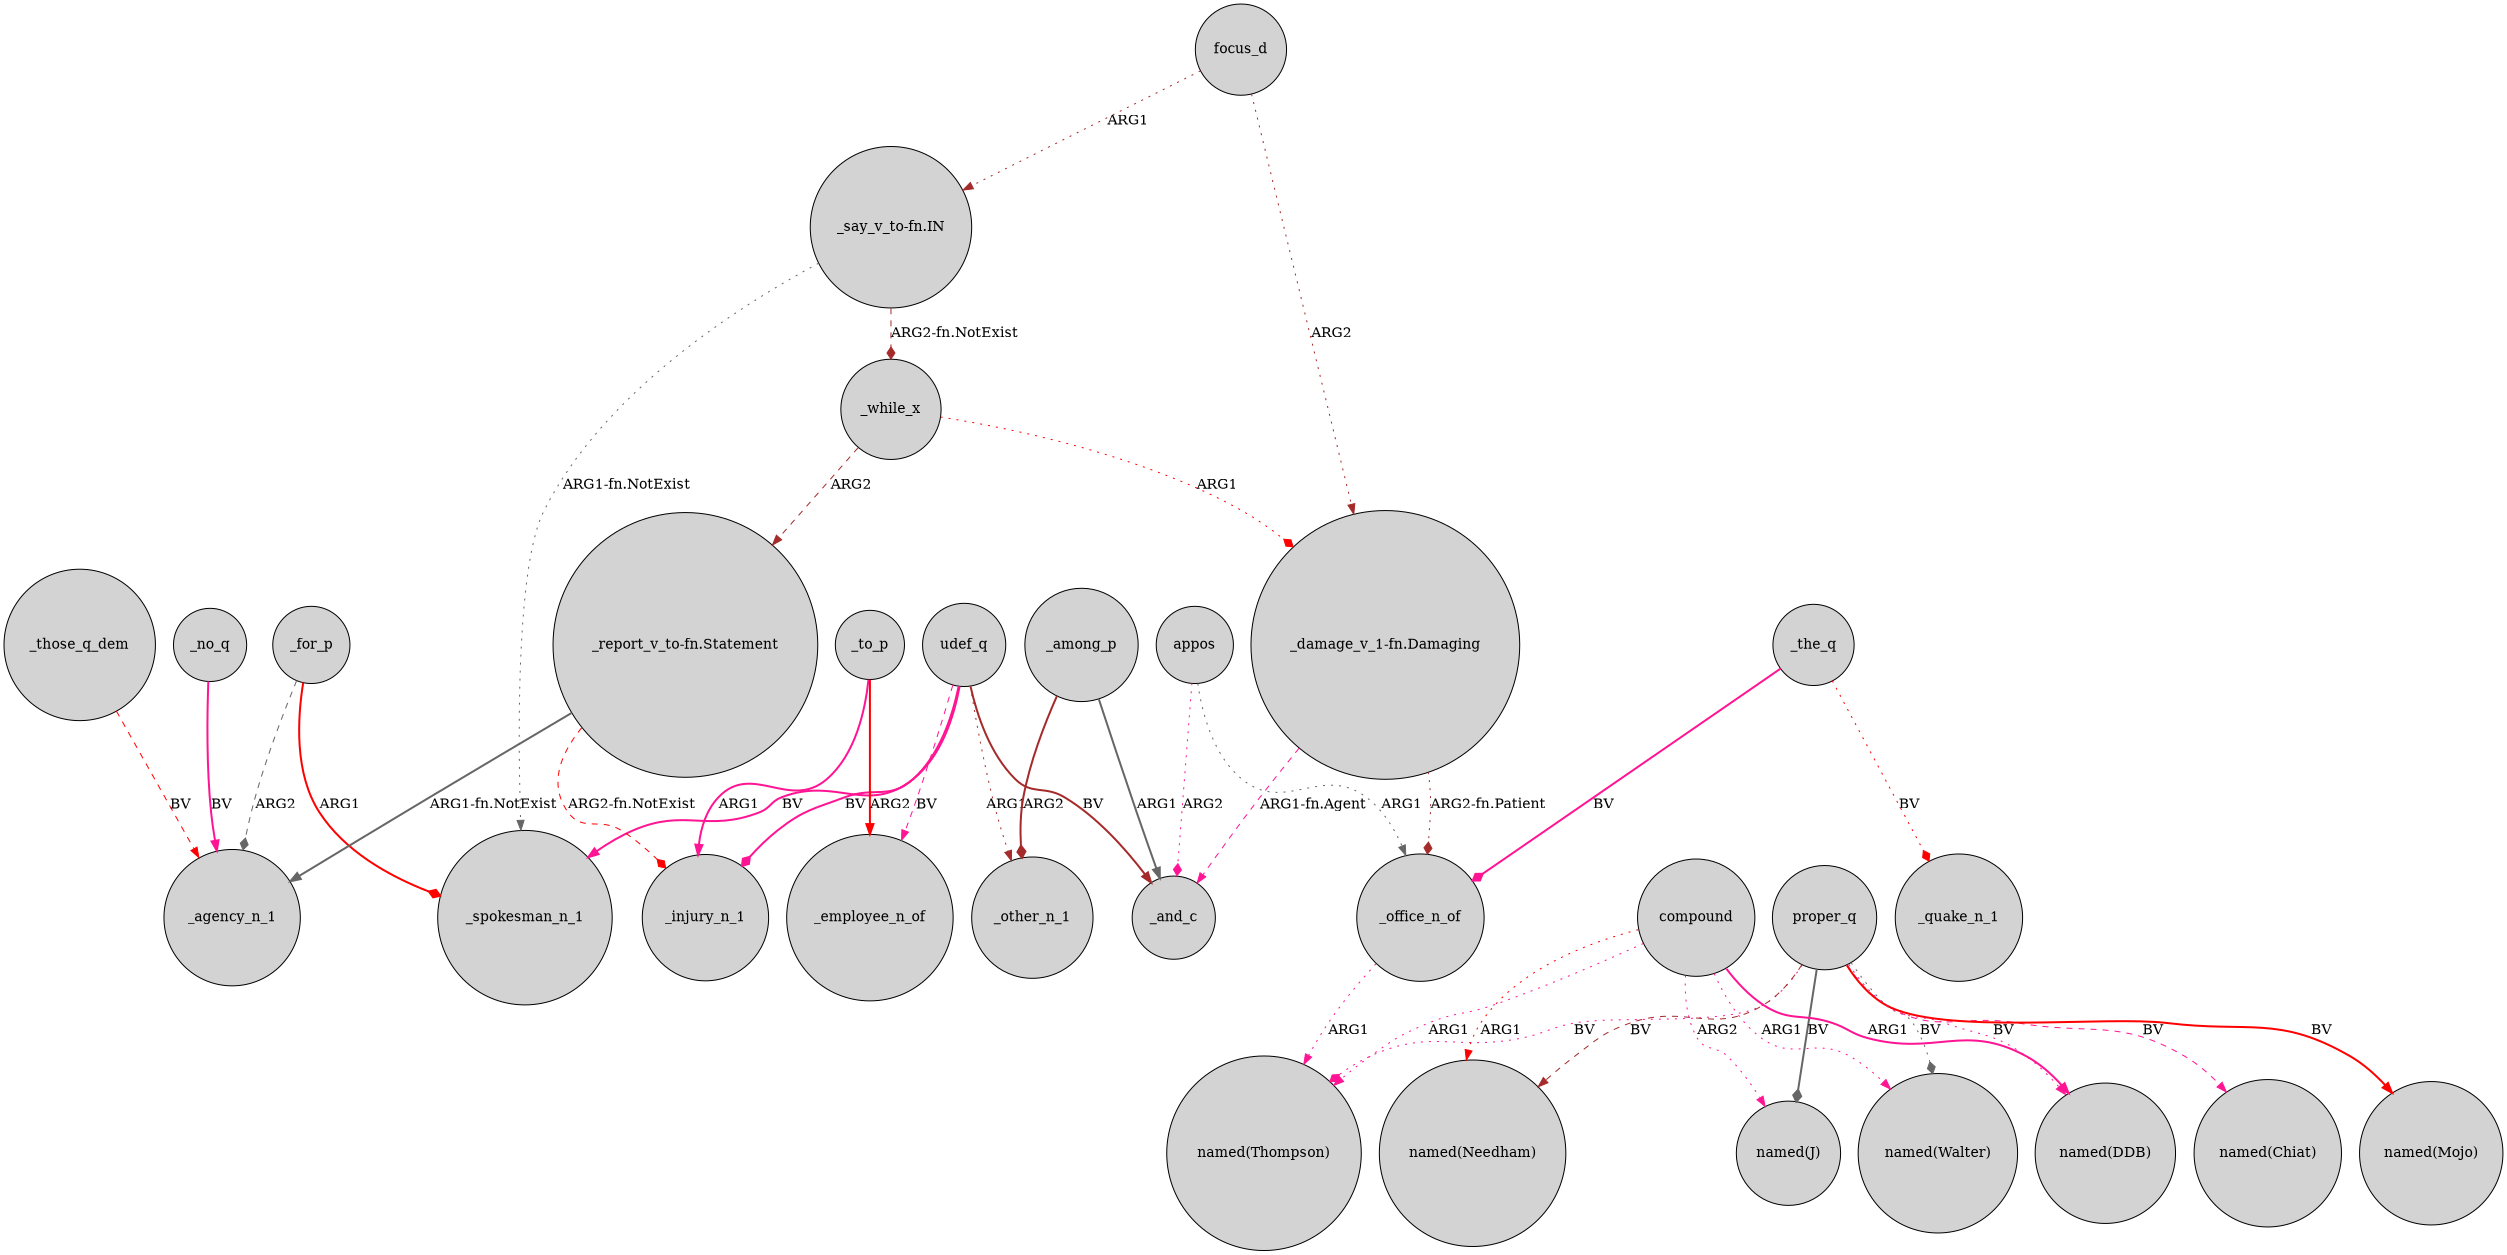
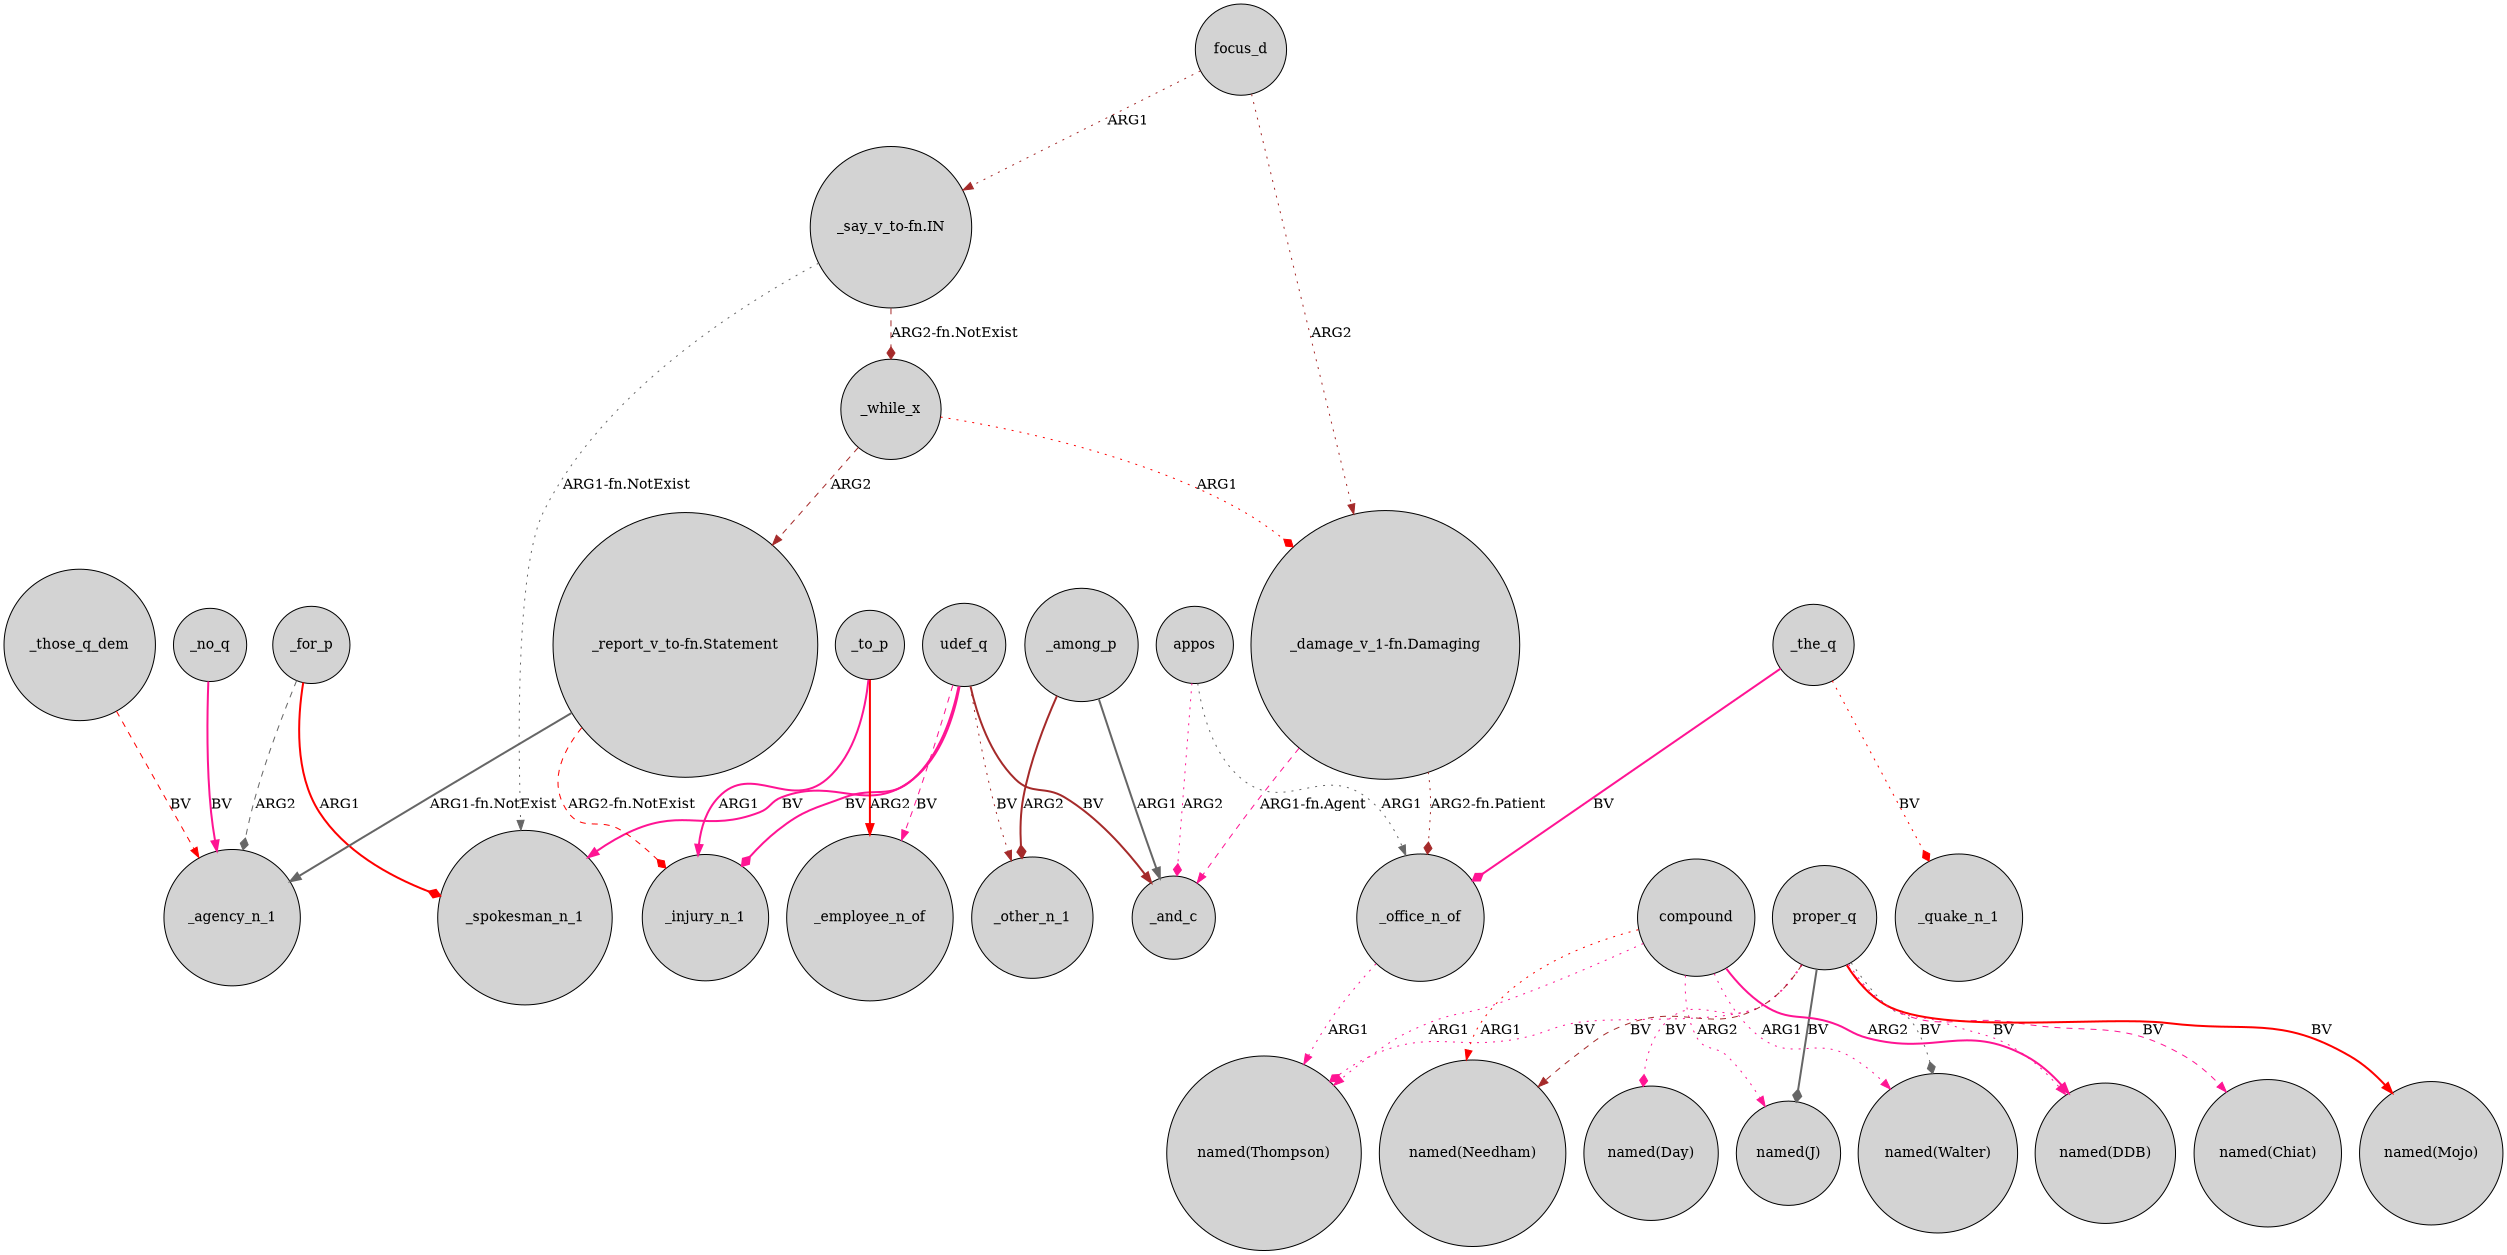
(1007, 805) -> (1007, 805)
(1888, 1031) -> (1888, 1031)
none -> (1651, 1153)
